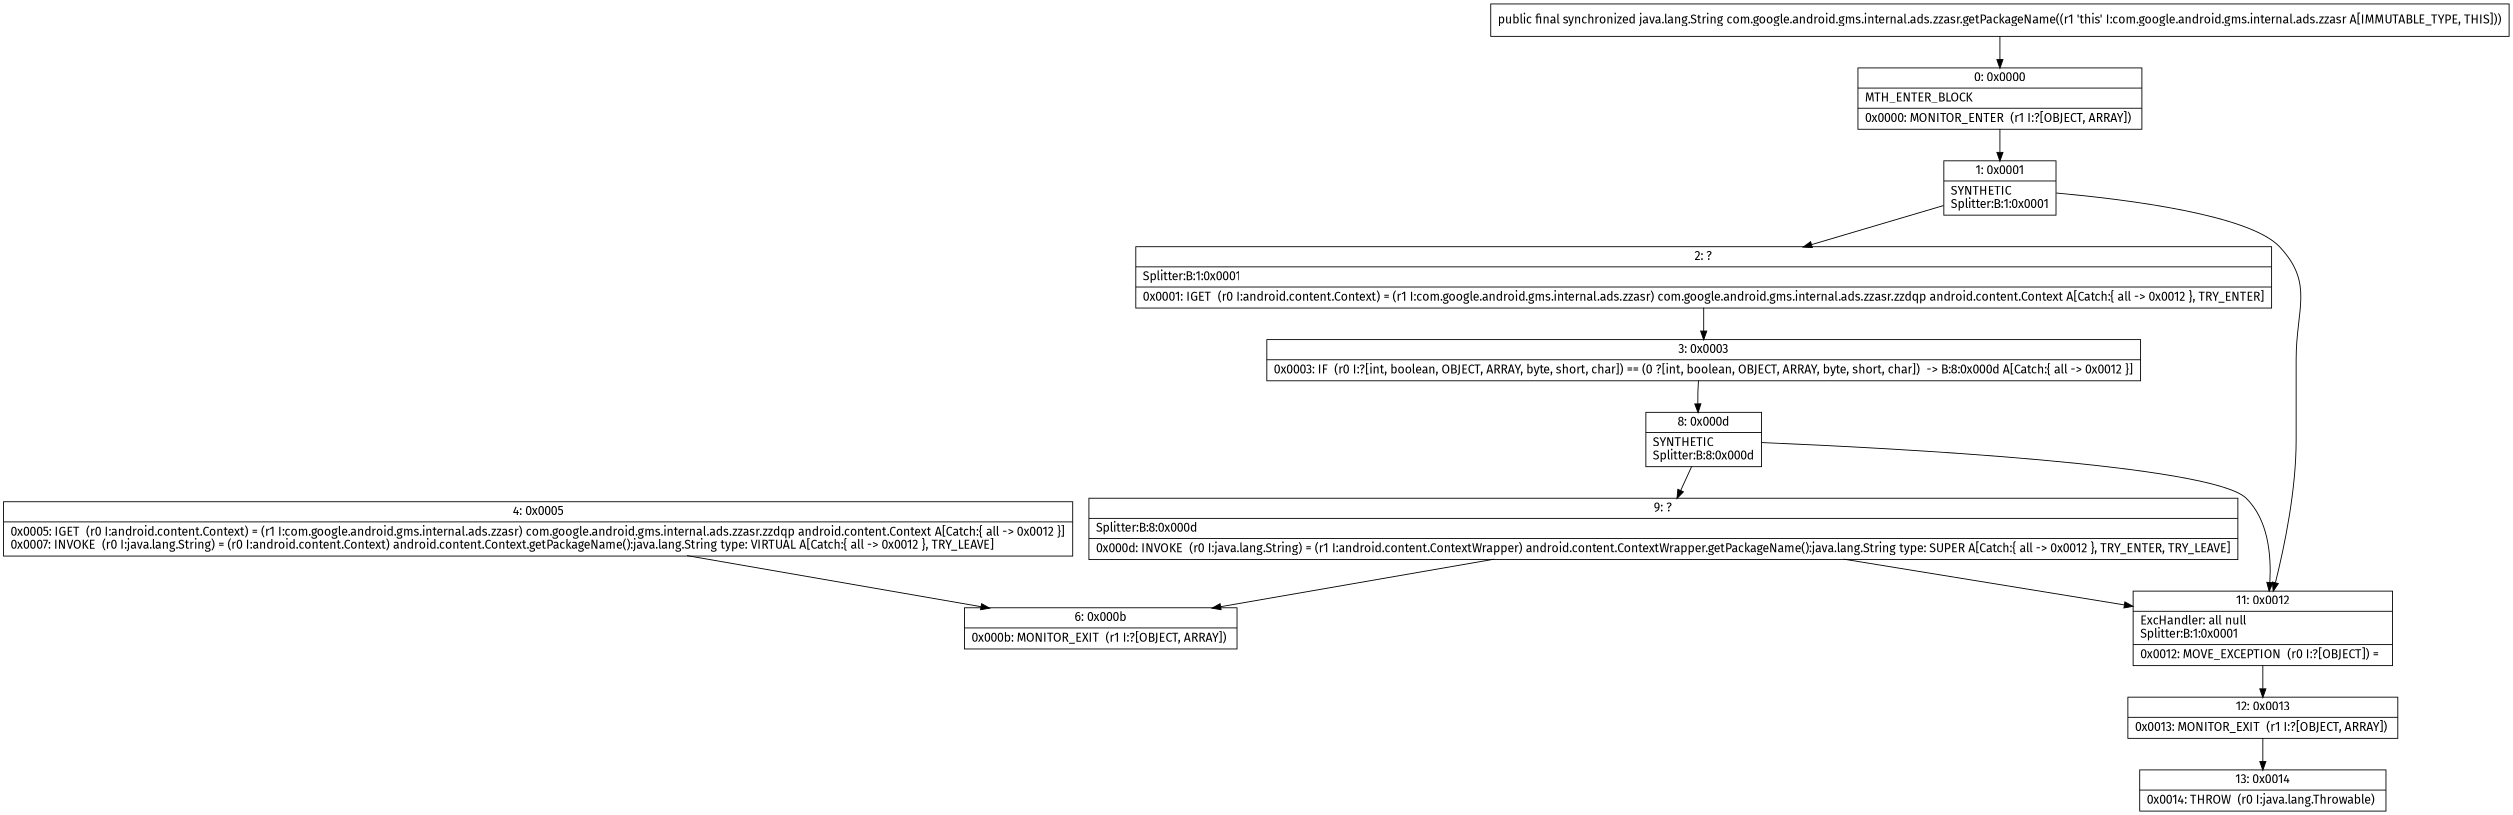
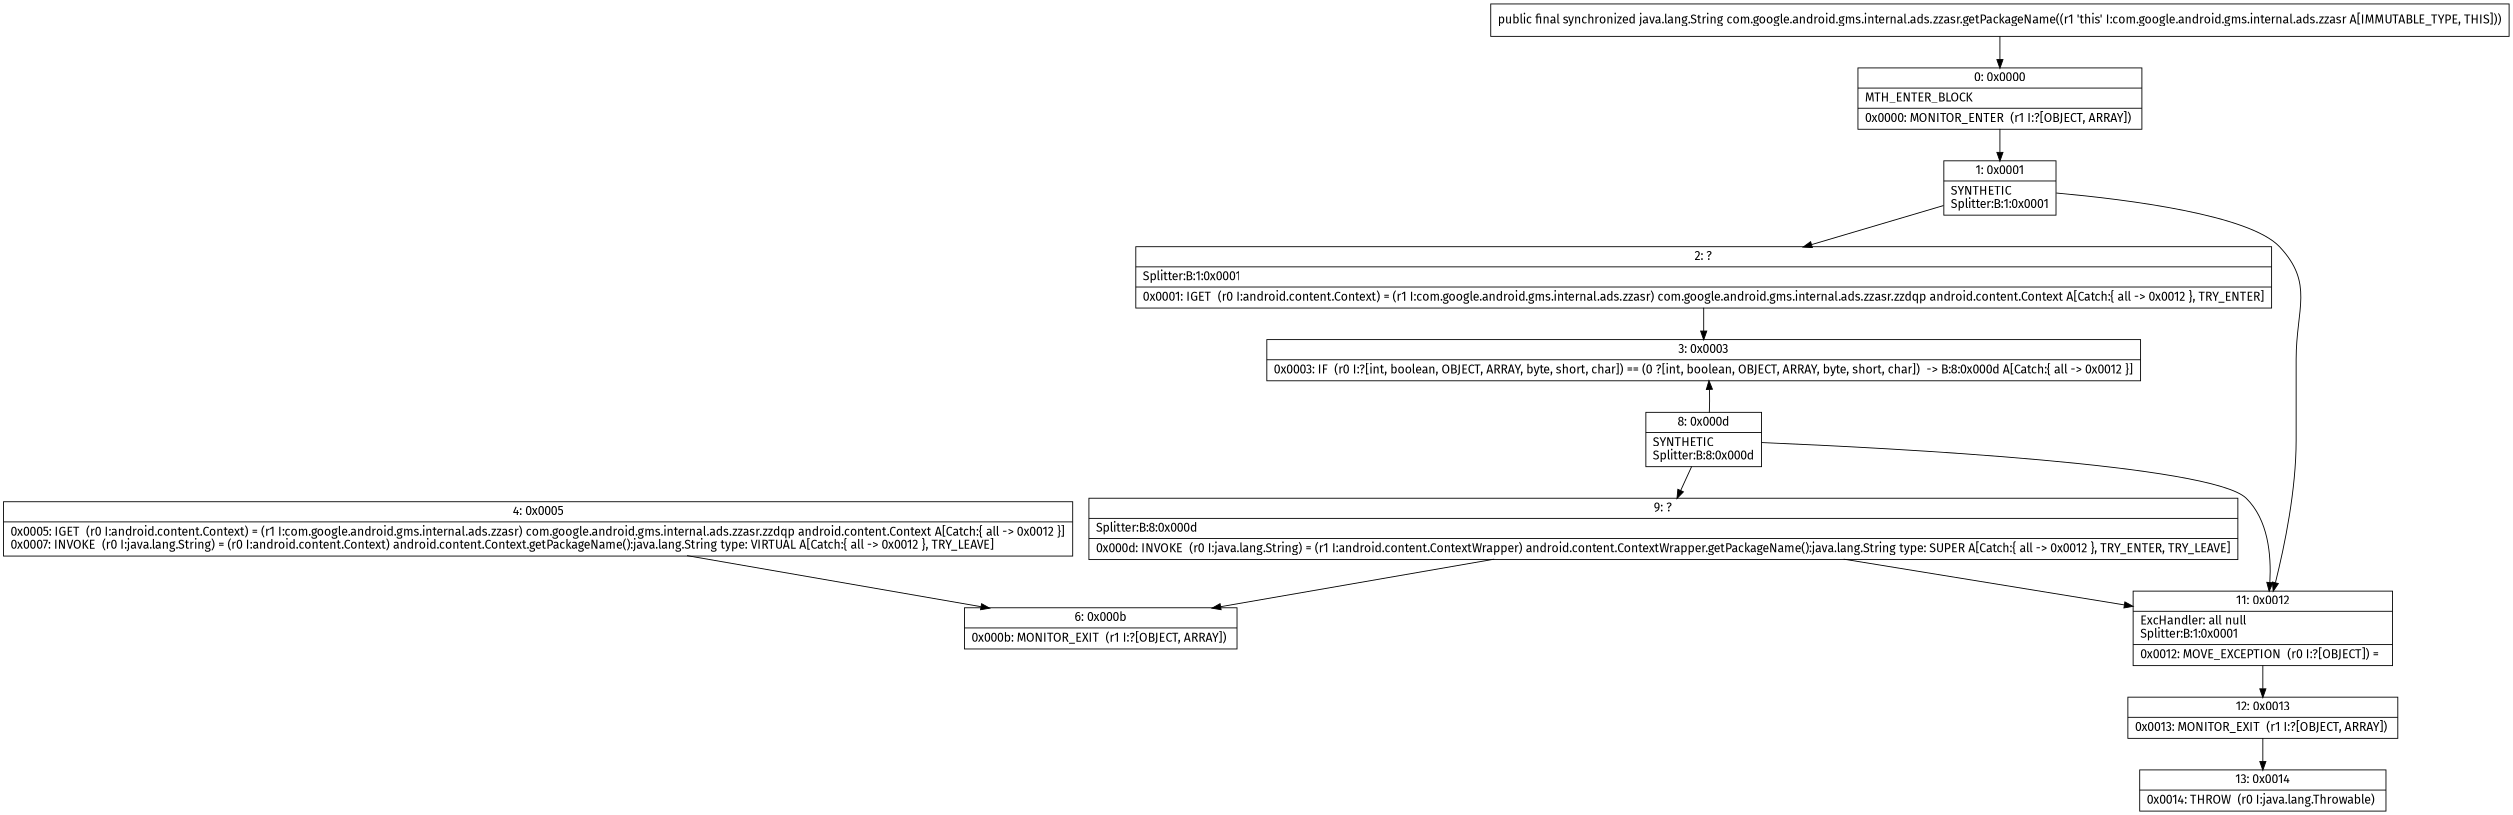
(1698, 392) -> (1710, 401)
